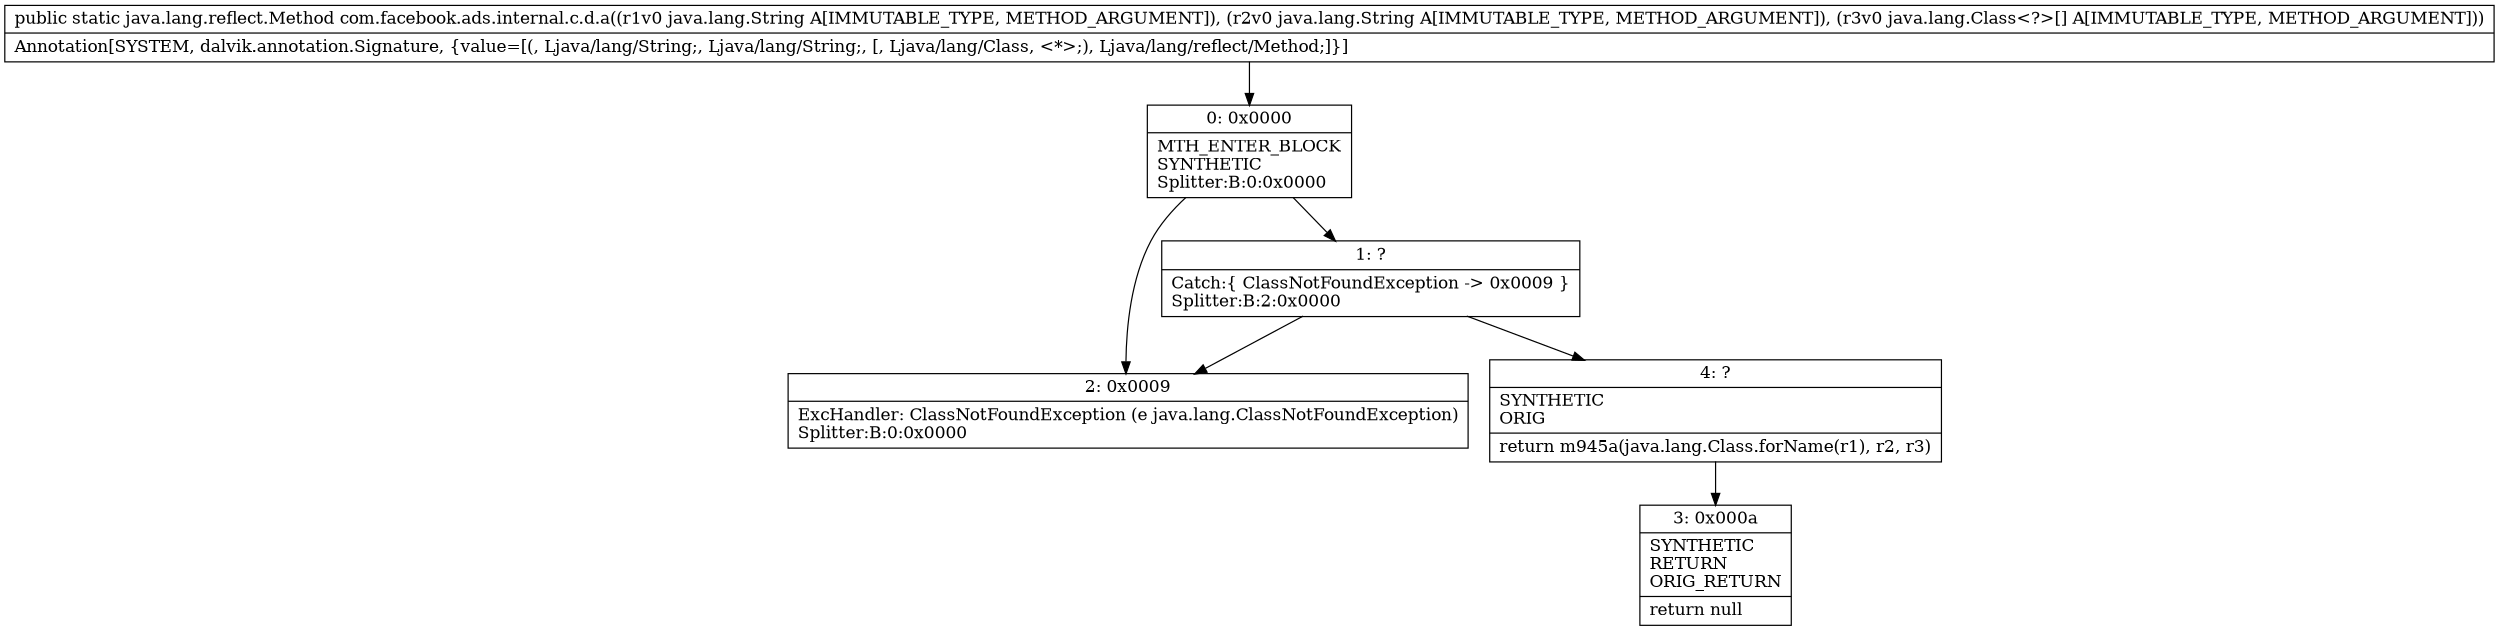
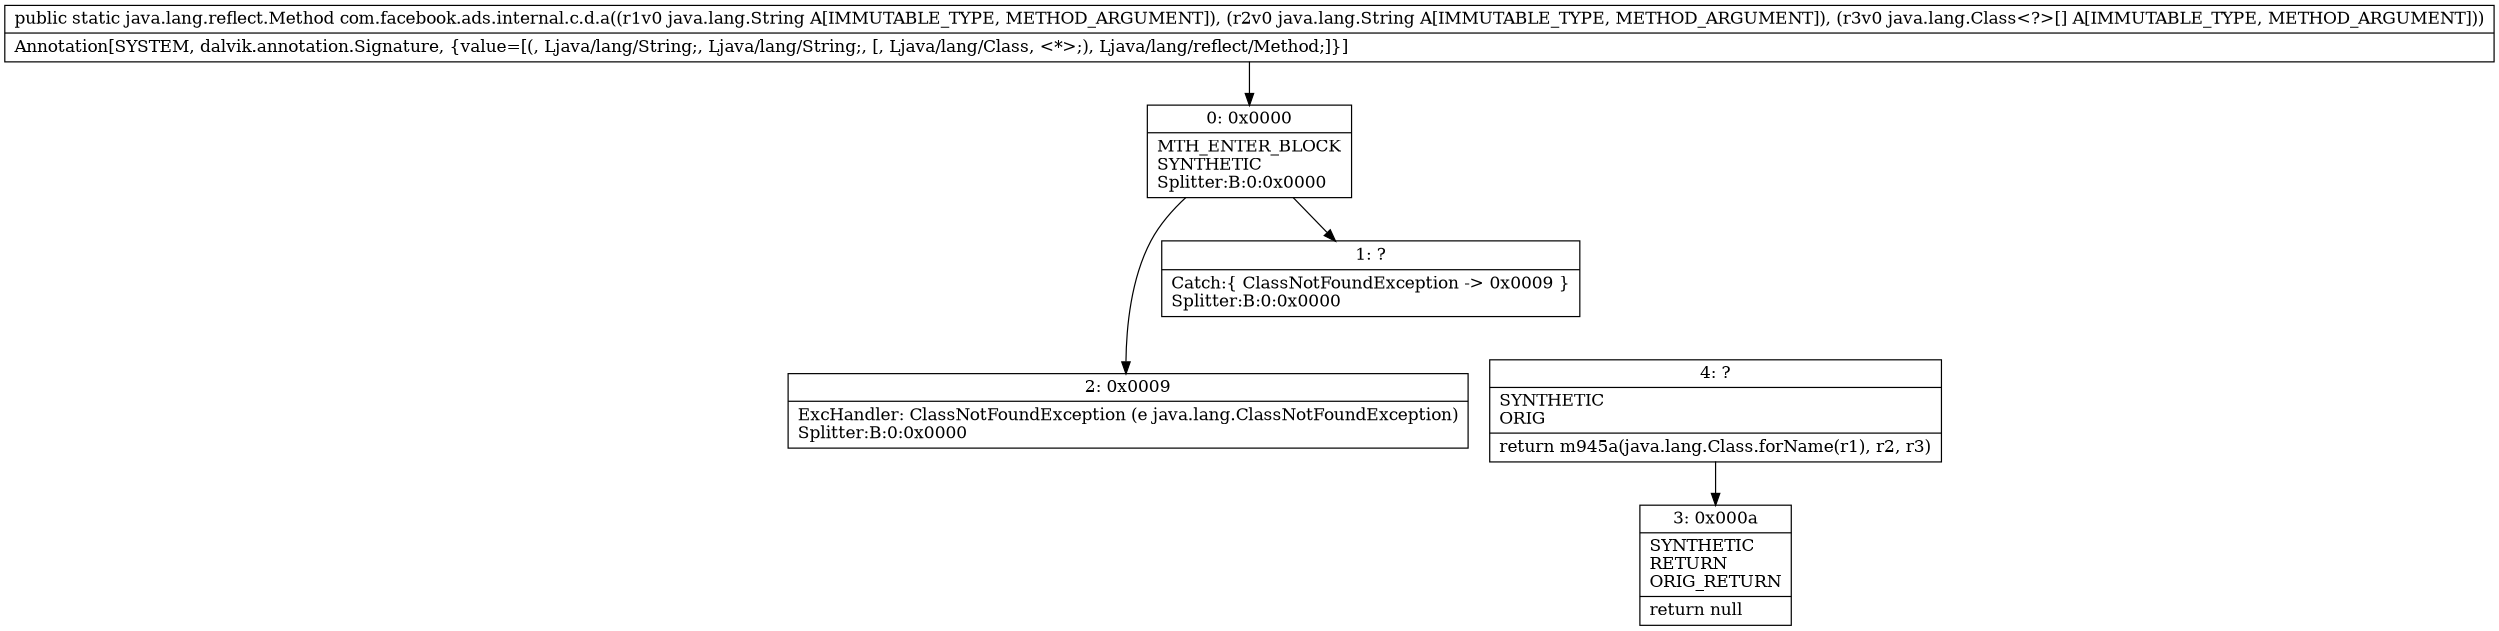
(1257, 302) -> (1257, 302)
(1520, 336) -> none
(1254, 342) -> none
